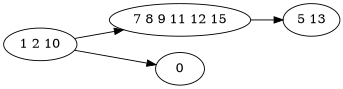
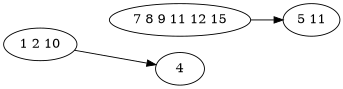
(311, 20) -> (311, 20)
(95, 35) -> none
(180, 69) -> (180, 69)
